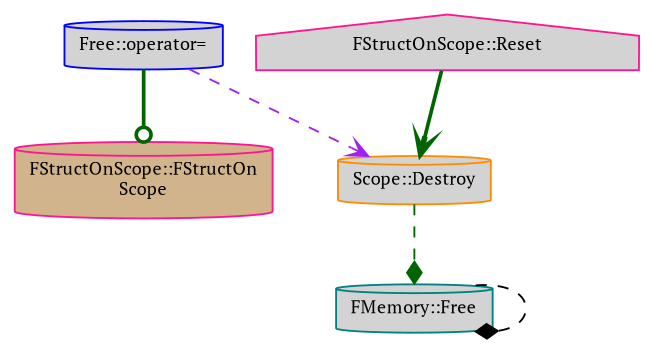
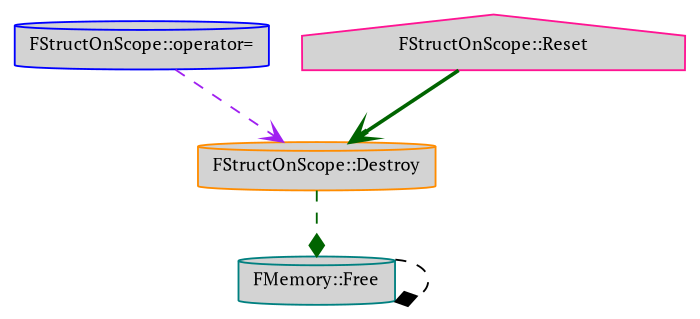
(144, 45) -> (142, 45)
(144, 180) -> none
(414, 180) -> (317, 166)
